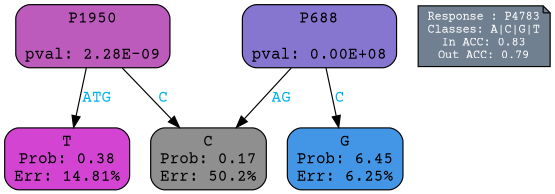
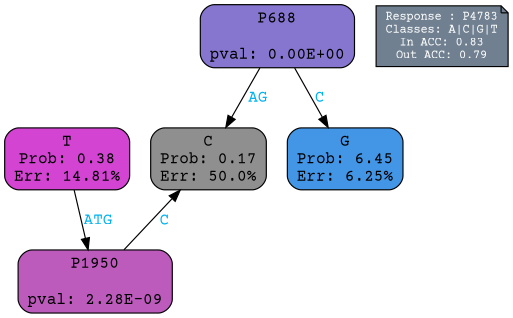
(319, 36) -> (277, 36)
(81, 92) -> (80, 214)
(208, 159) -> (208, 159)
